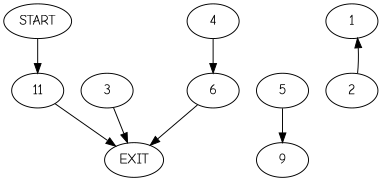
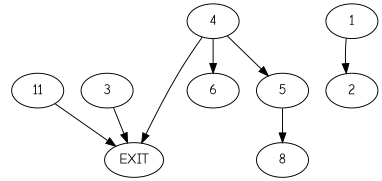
(38, 21) -> none
none -> (244, 52)
(358, 61) -> (345, 51)
(178, 122) -> (172, 84)
(283, 160) -> (283, 160)
